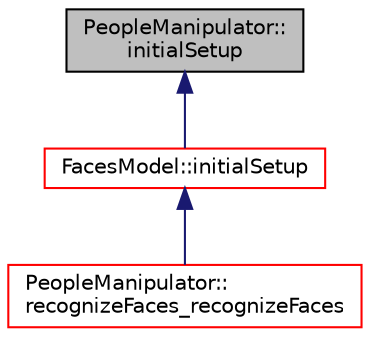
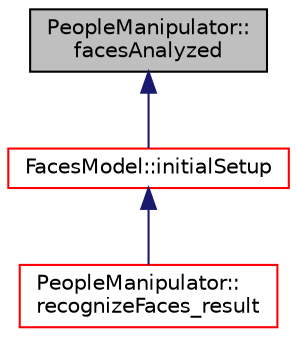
(185, 41) -> (149, 41)
(185, 296) -> (149, 296)
